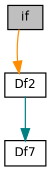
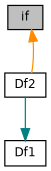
(17, 45) -> (33, 57)
(25, 153) -> (25, 153)
